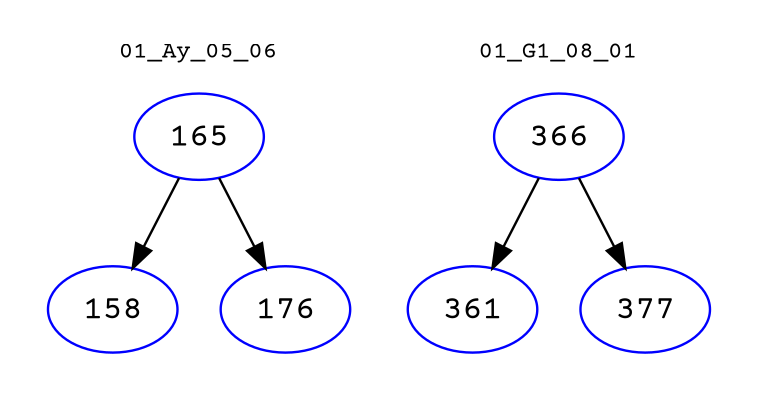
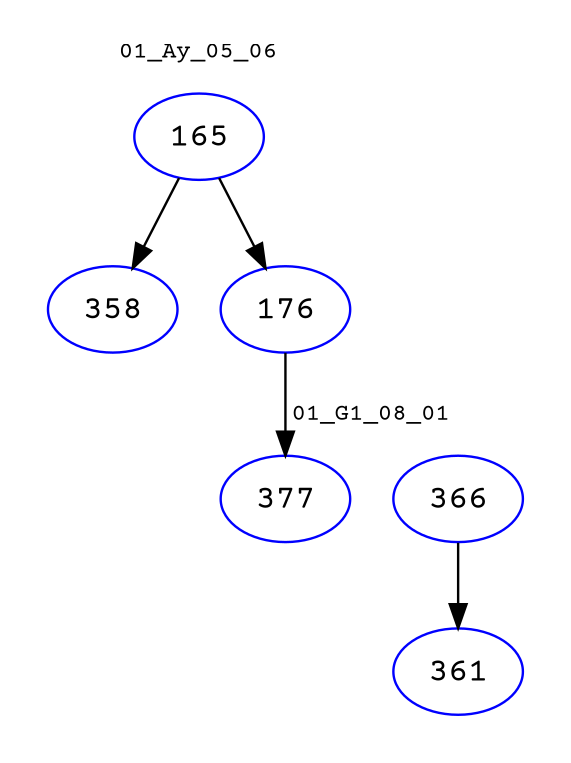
(597, 212) -> (285, 406)
(113, 309) -> (113, 309)
